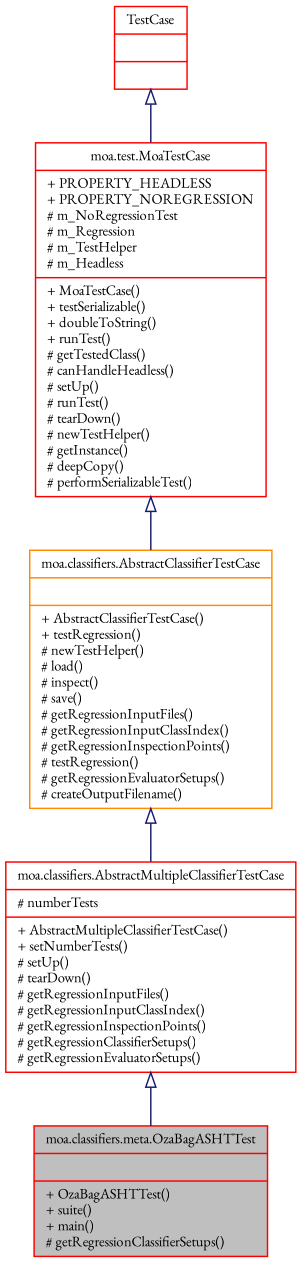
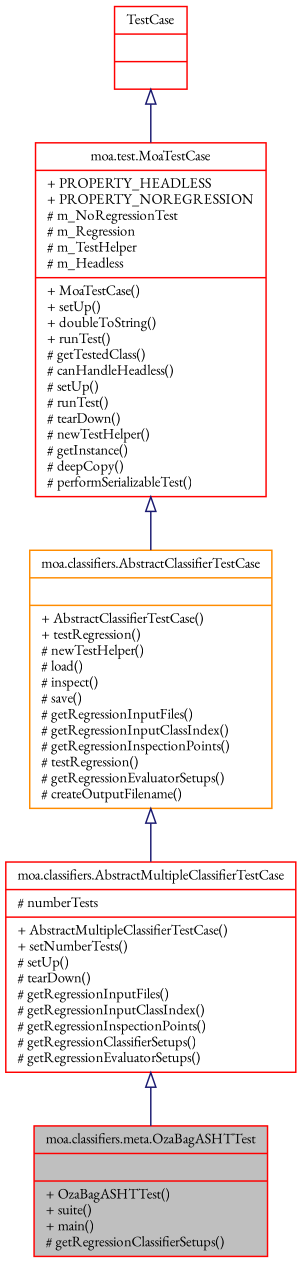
(96, 307) -> (74, 307)
